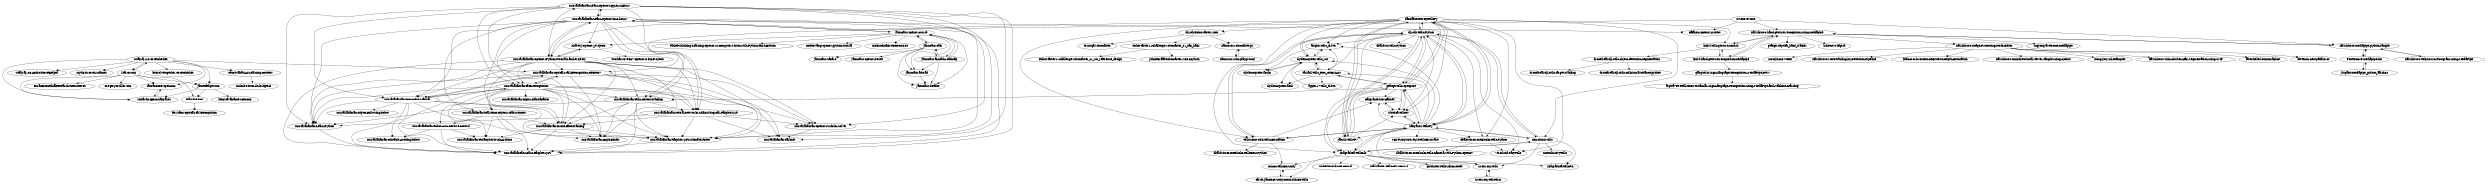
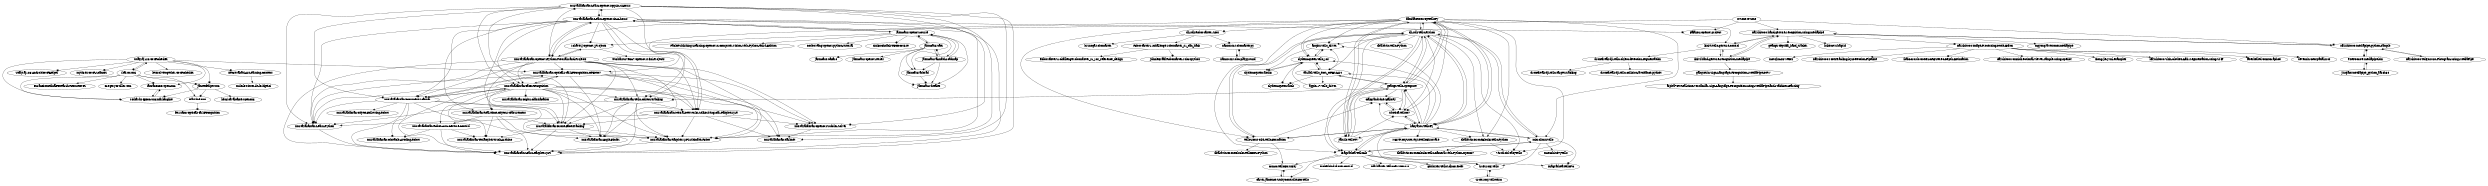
(154, 100) -> (151, 100)
